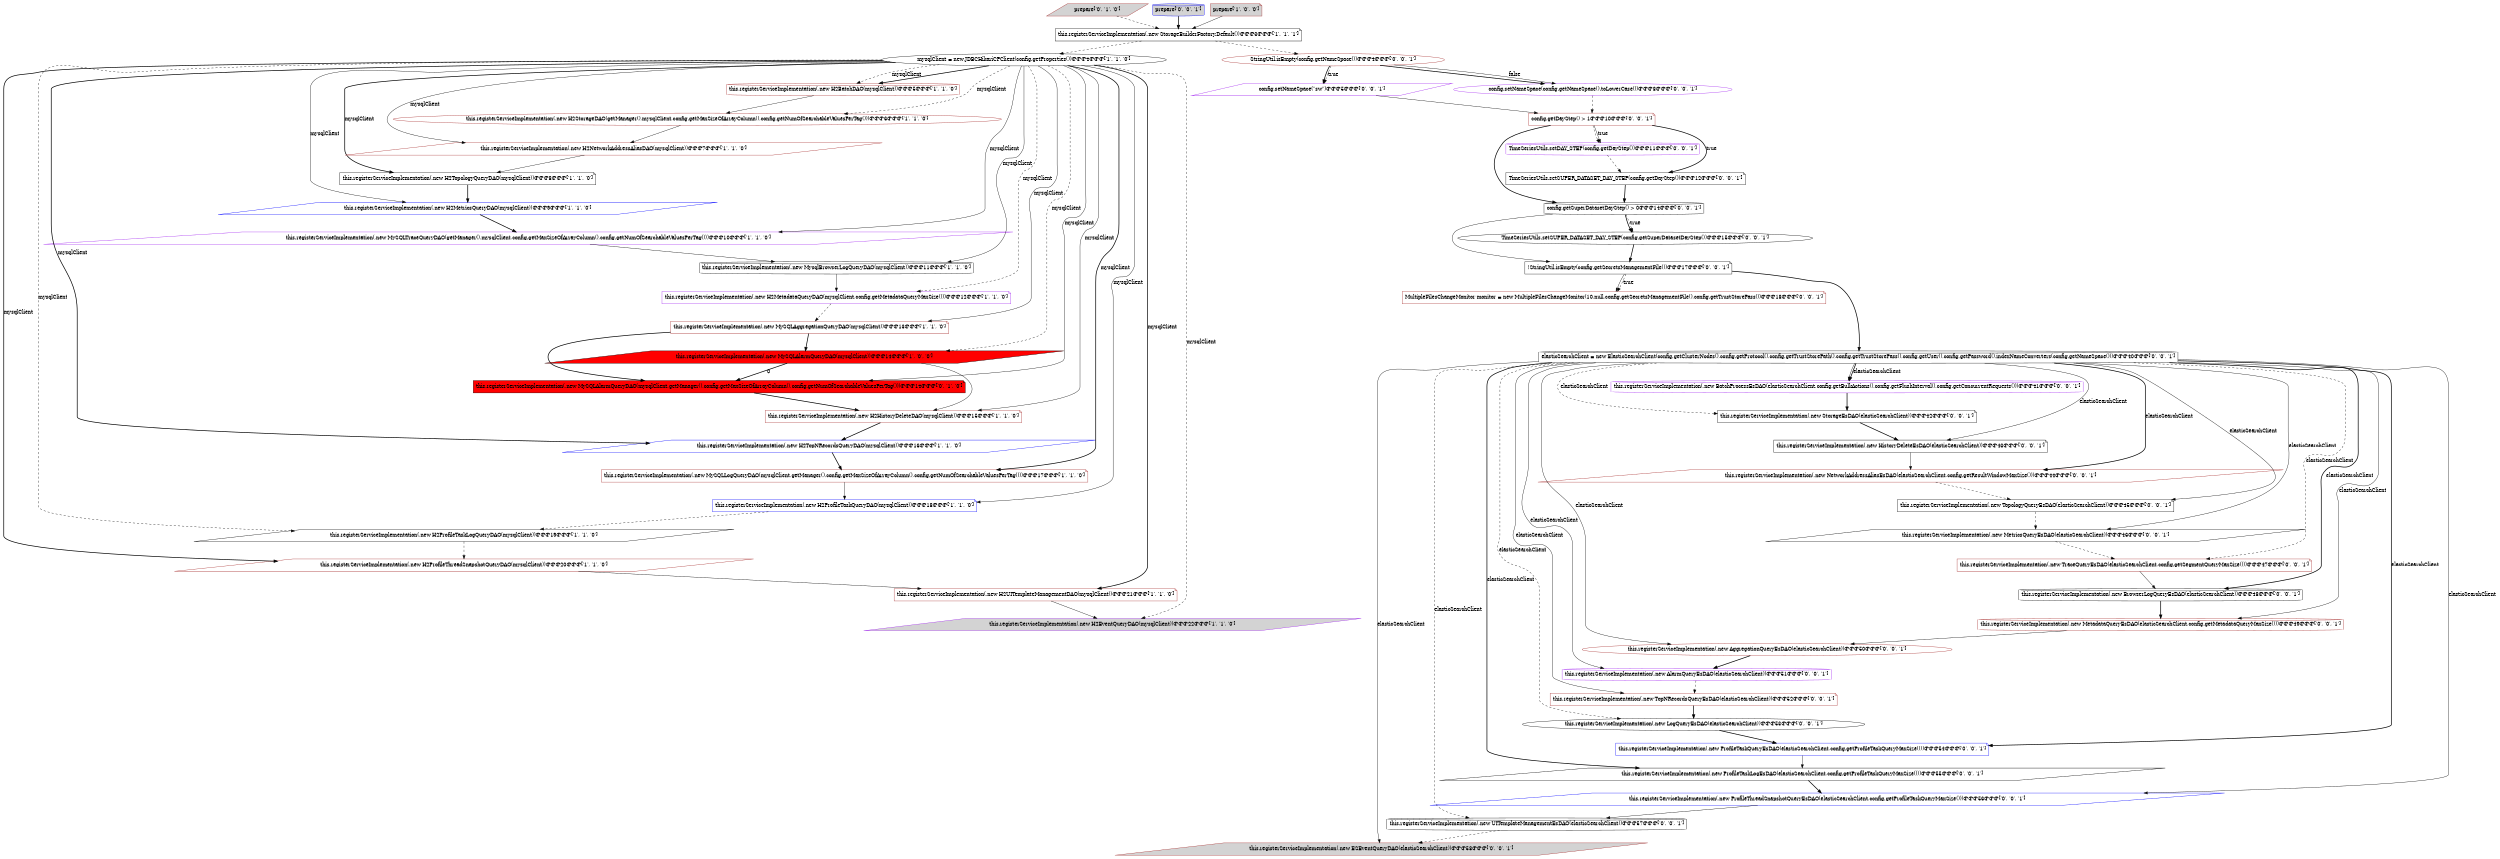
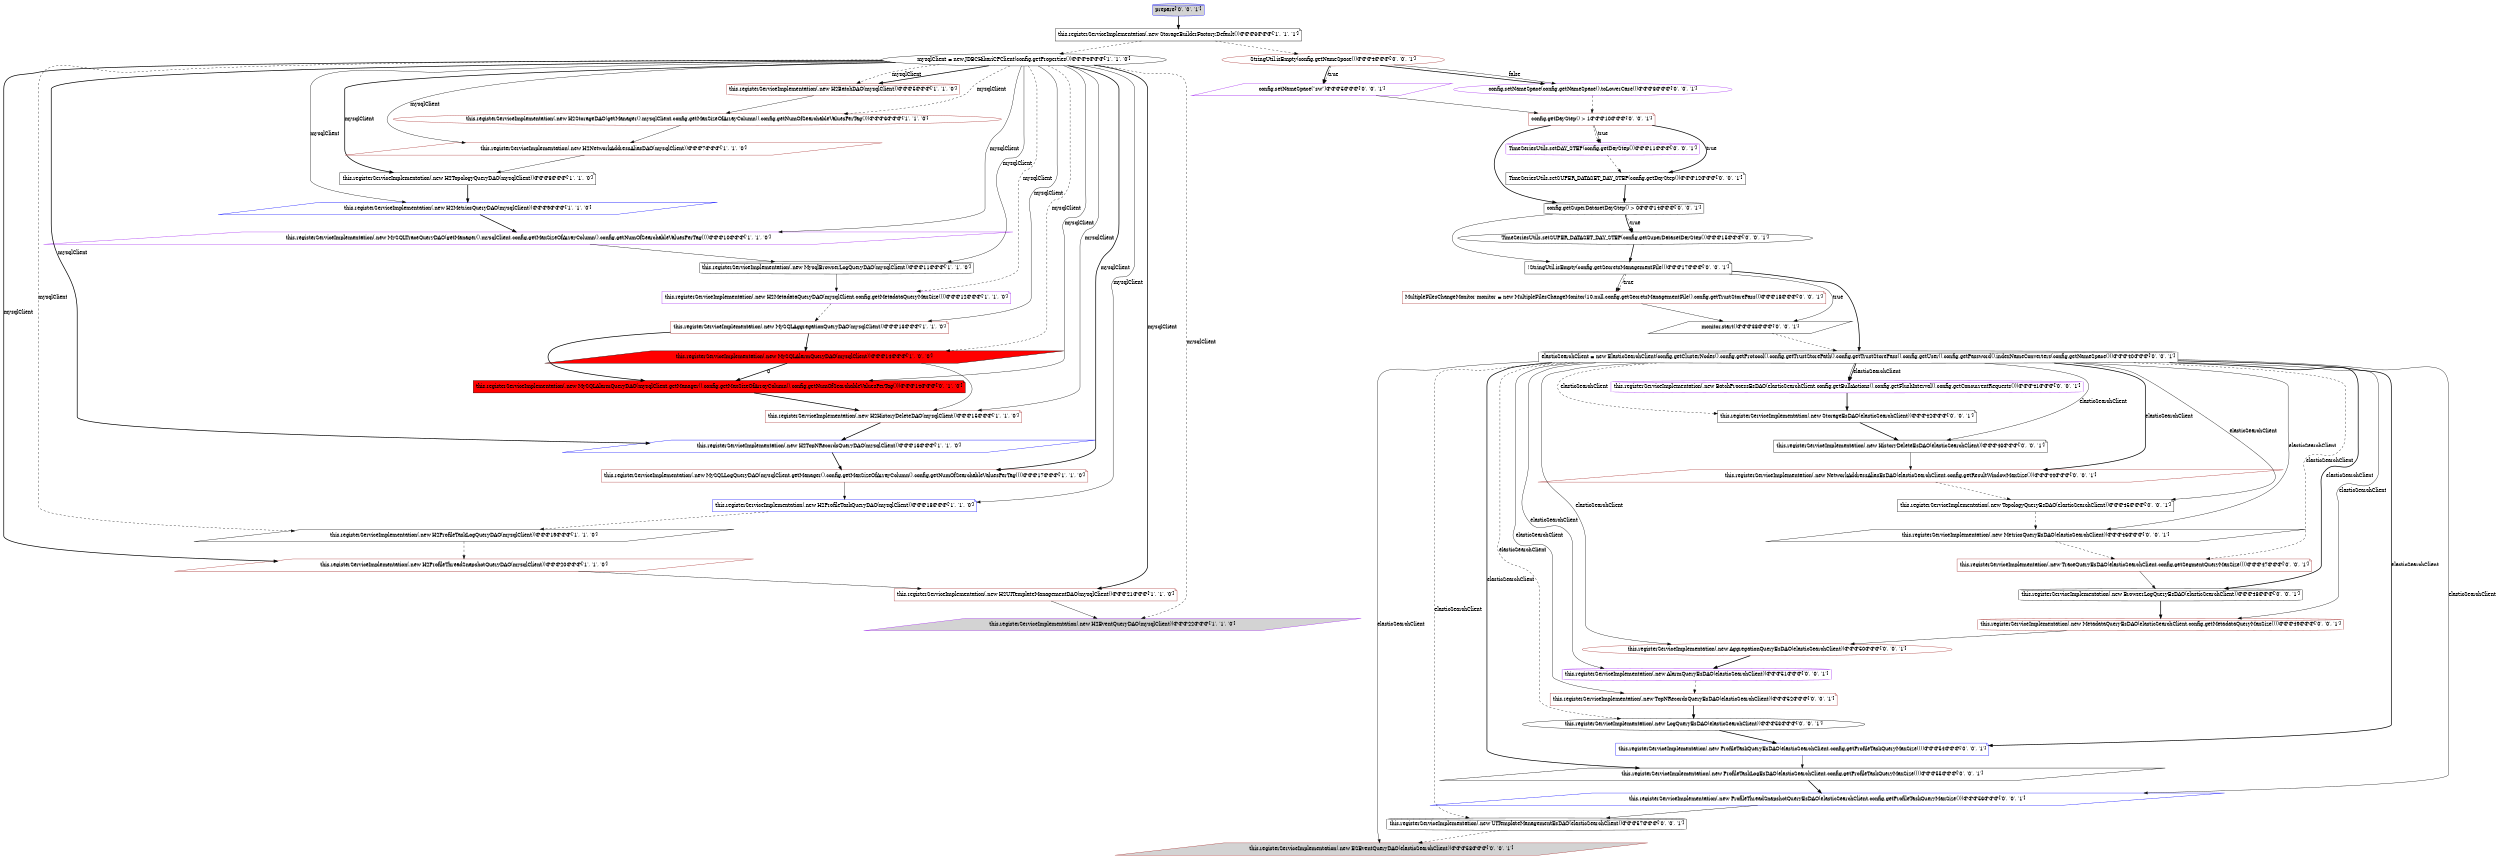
(1097, 10) -> none
(1236, 10) -> none
none -> (1750, 327)
